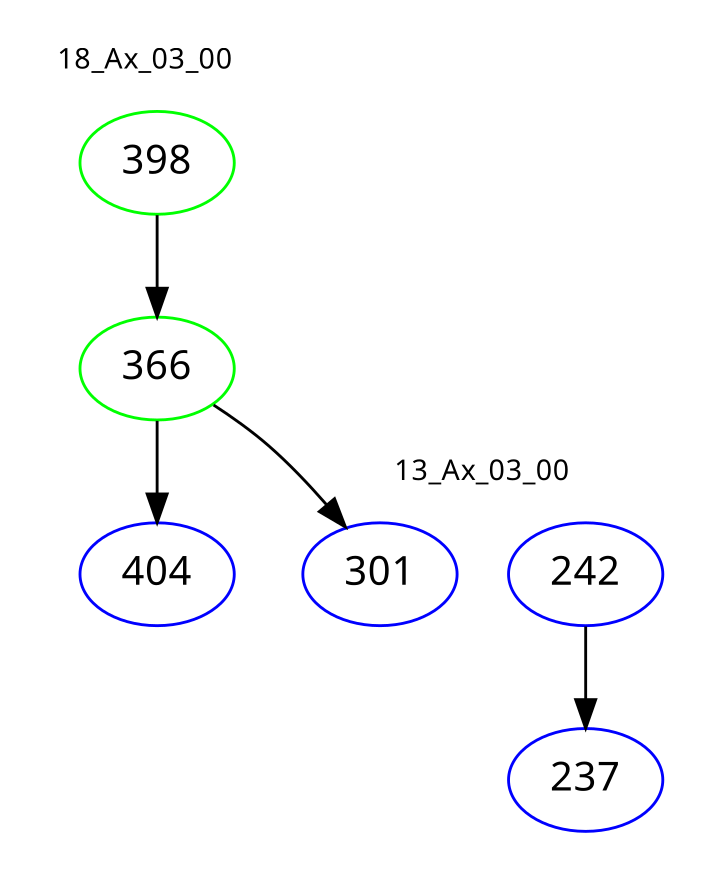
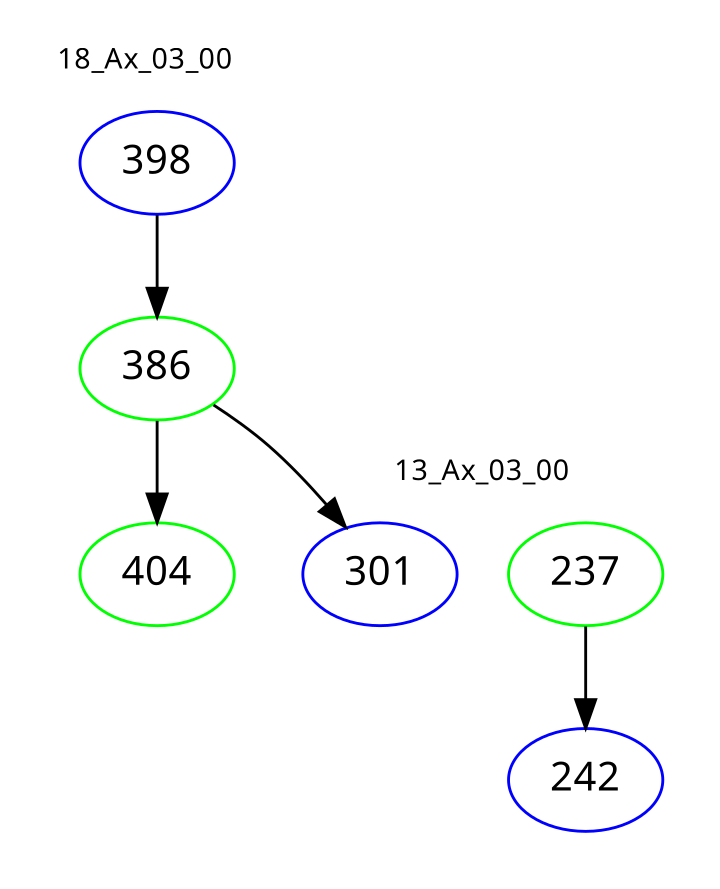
(157, 163) -> (157, 163)
(157, 369) -> (157, 369)
(157, 574) -> (157, 574)
(586, 663) -> (586, 663)
(586, 780) -> (586, 574)
